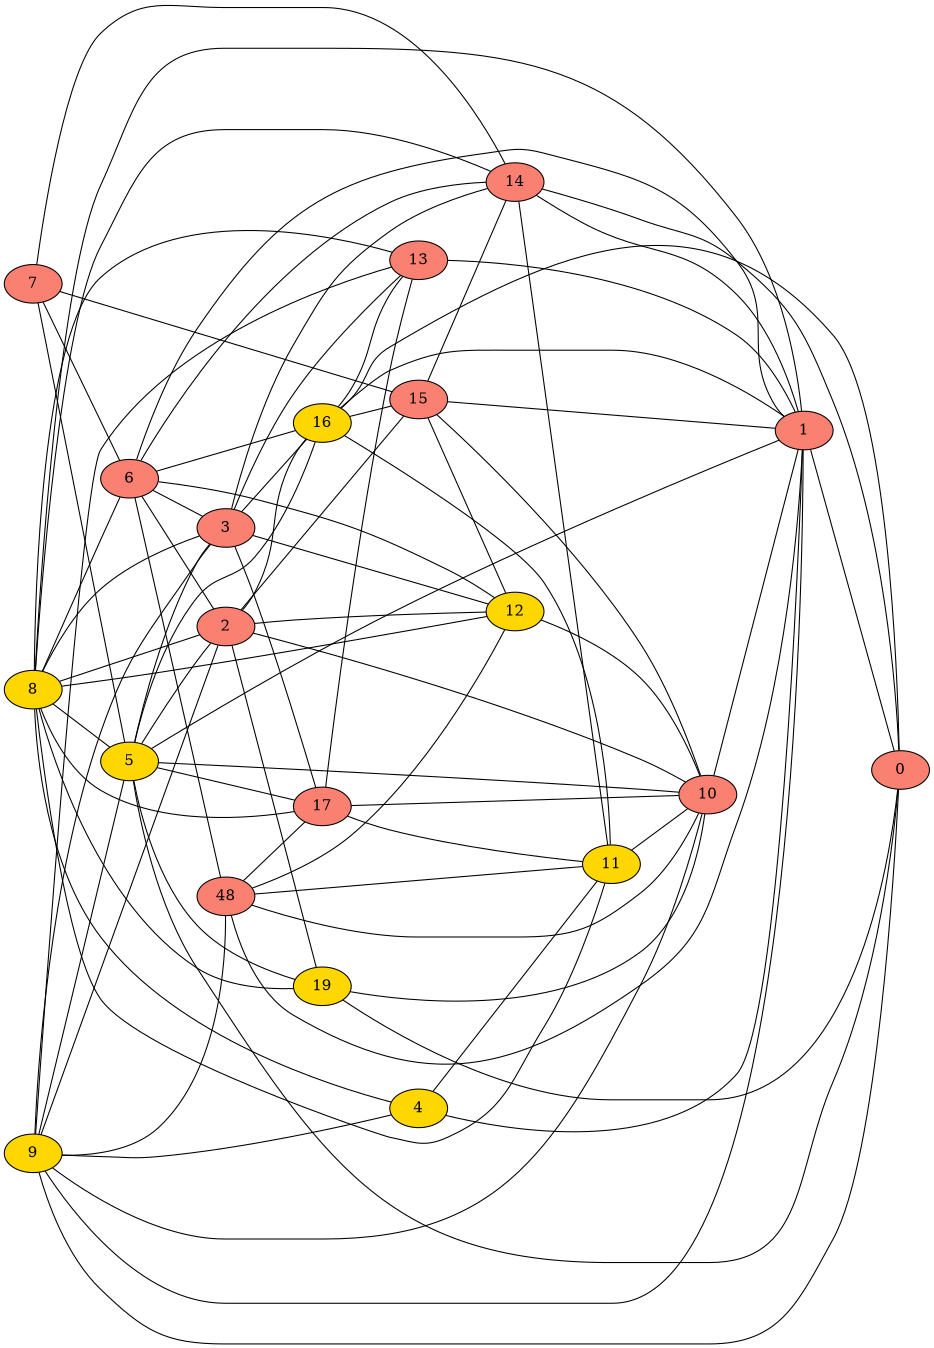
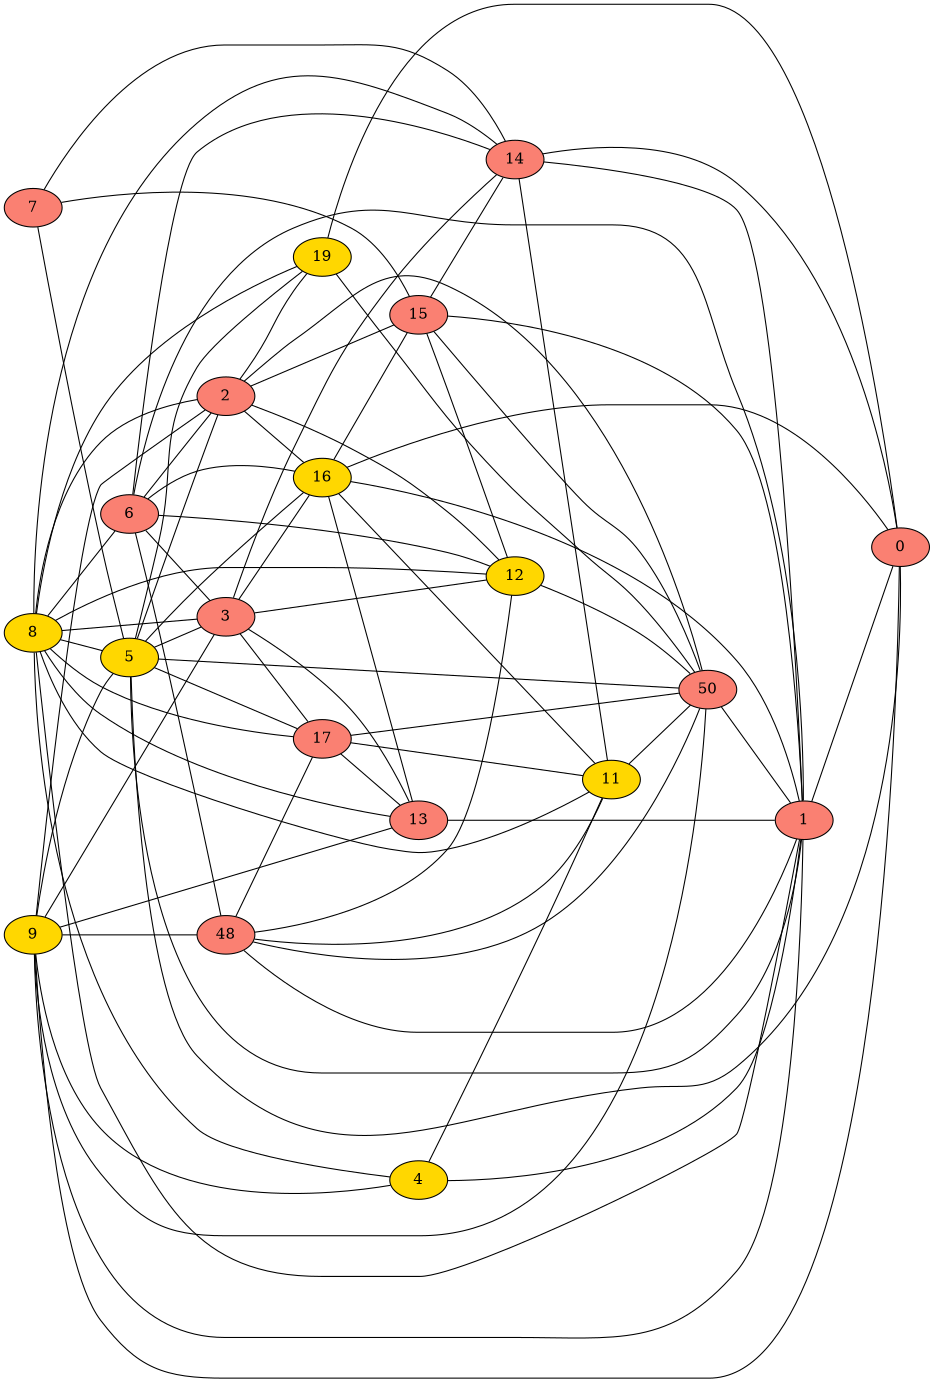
(81, 381) -> none
(708, 795) -> (708, 690)
